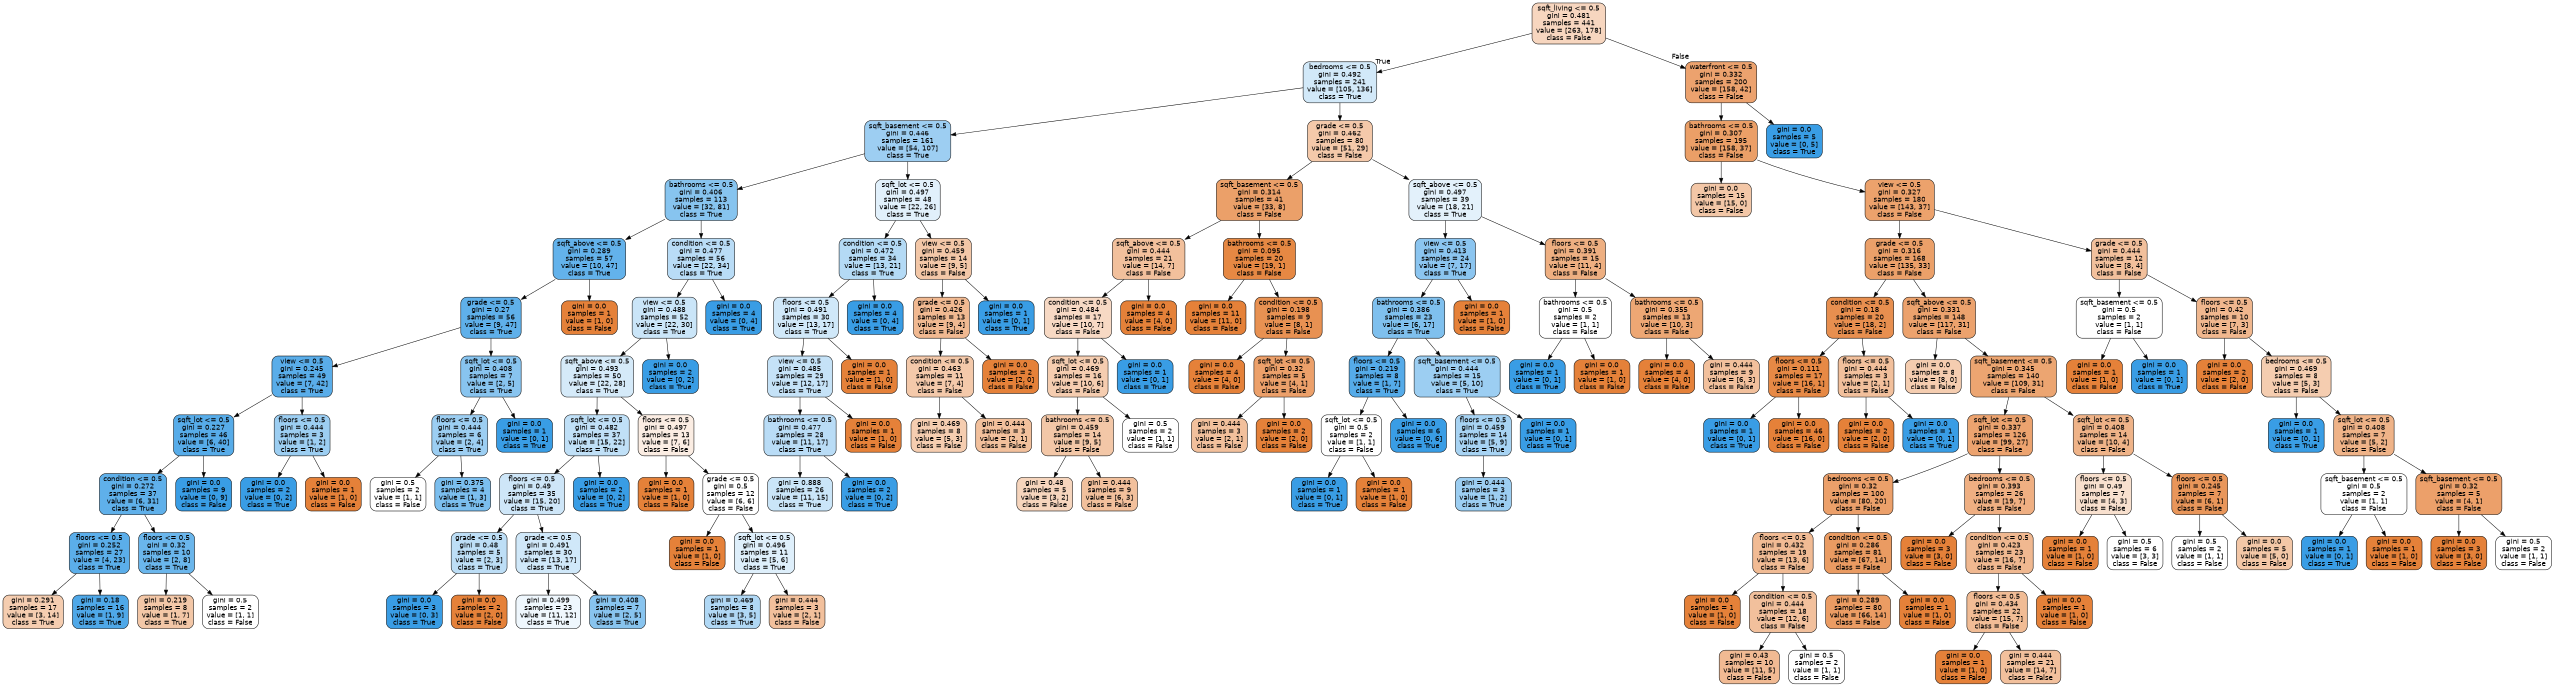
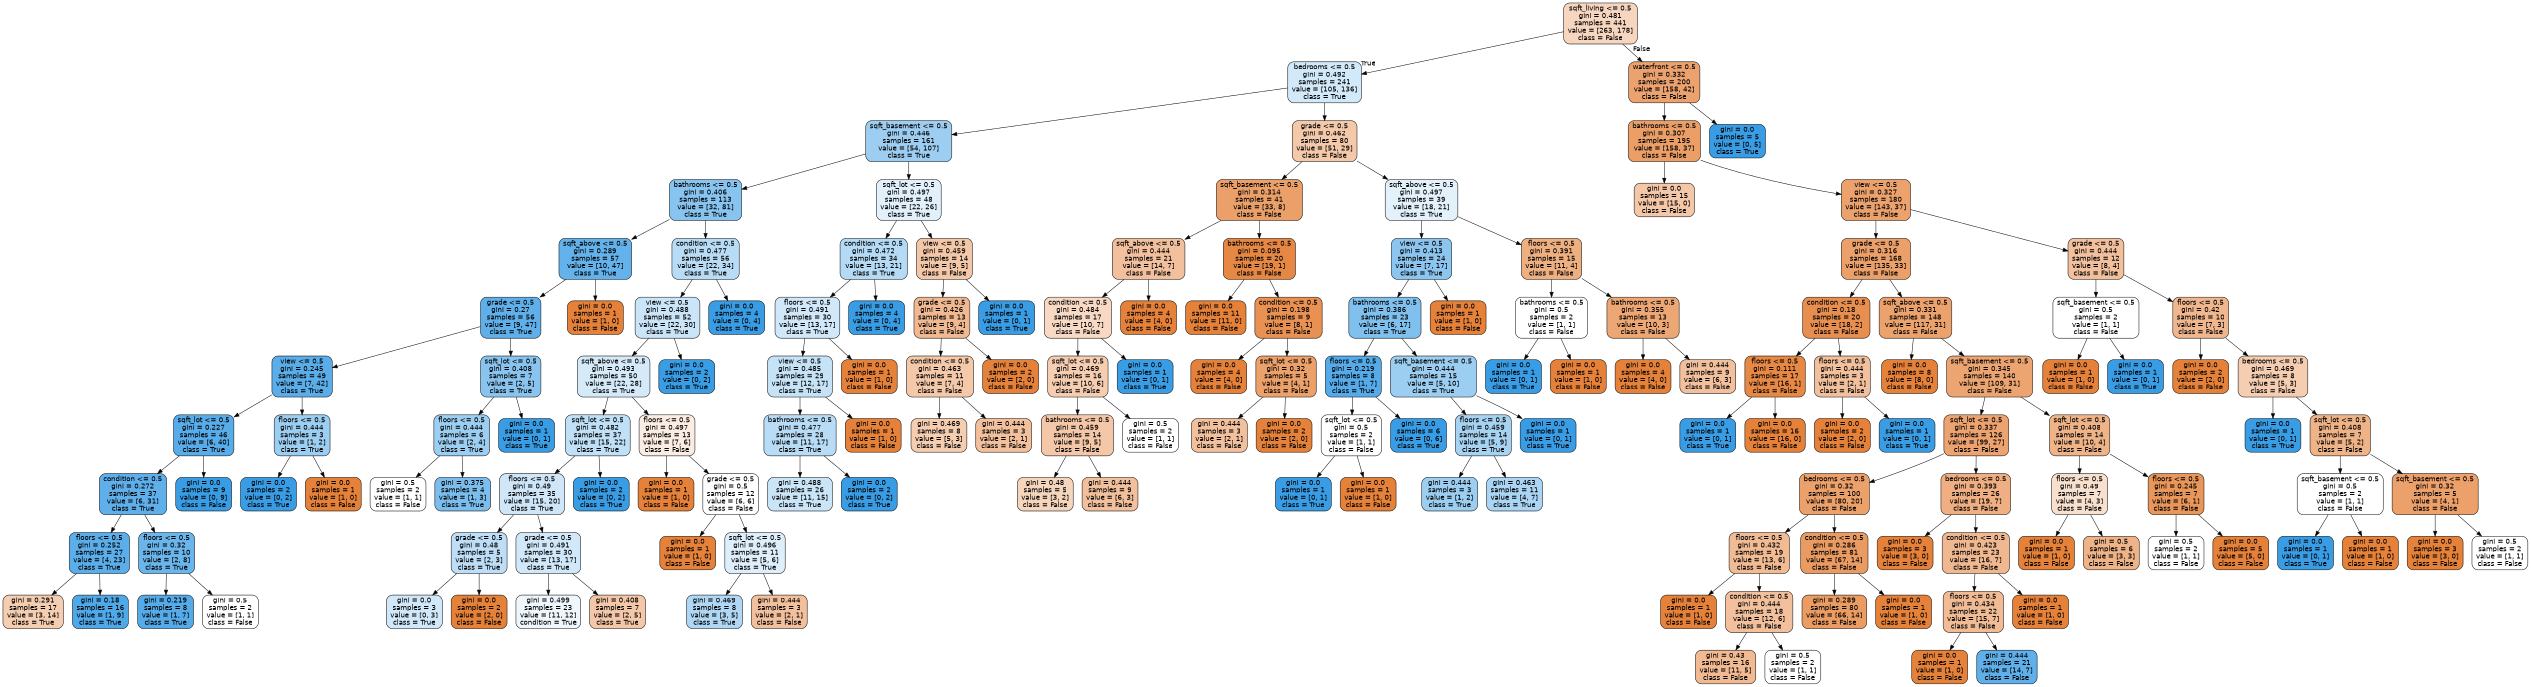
(1933, 377) -> (1910, 377)
(1799, 435) -> (1775, 435)
(800, 494) -> (800, 494)
none -> (1514, 494)
(2135, 553) -> (2111, 553)
(2265, 553) -> (2241, 553)
(166, 612) -> (166, 612)
(414, 612) -> (414, 612)
(548, 612) -> (548, 612)
(618, 612) -> (618, 612)
(1749, 667) -> (1726, 667)
(2031, 667) -> (2007, 667)
